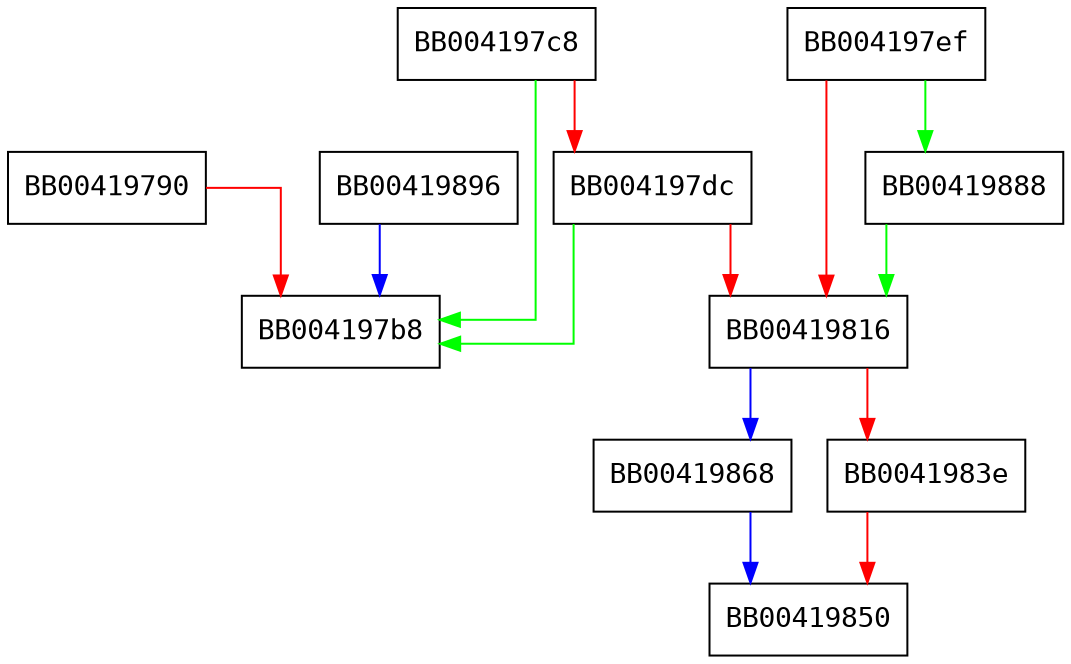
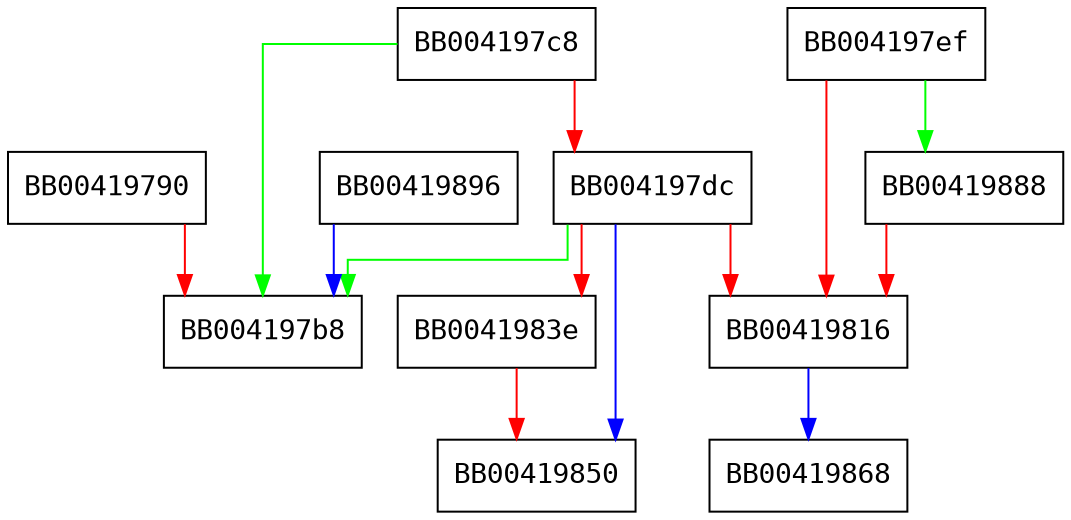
(886, 250) -> (886, 250)
(867, 393) -> (582, 250)
(750, 537) -> (616, 322)
